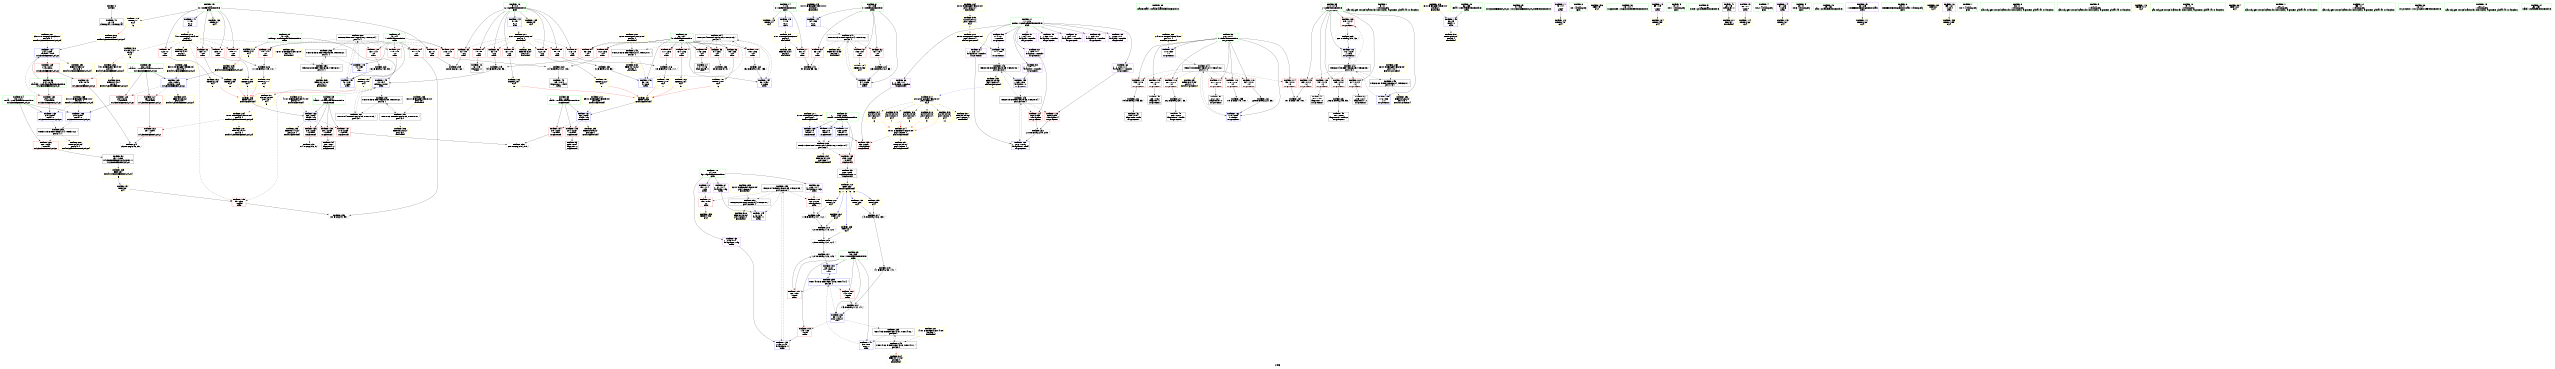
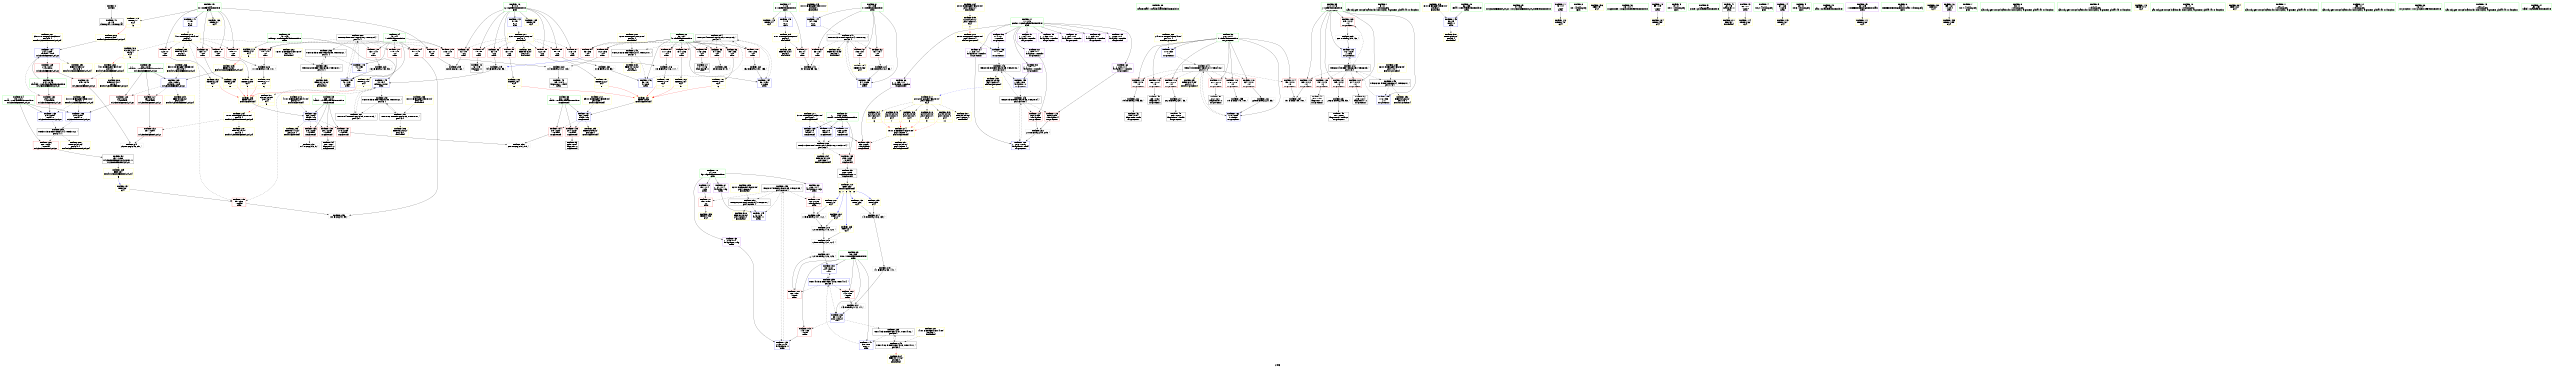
(546, 63) -> (546, 63)
